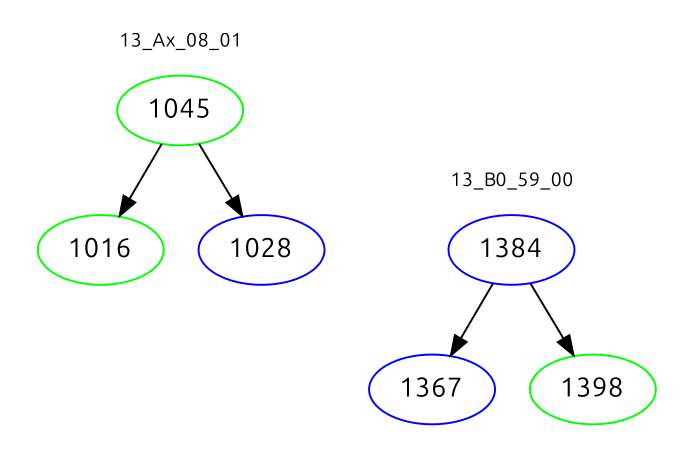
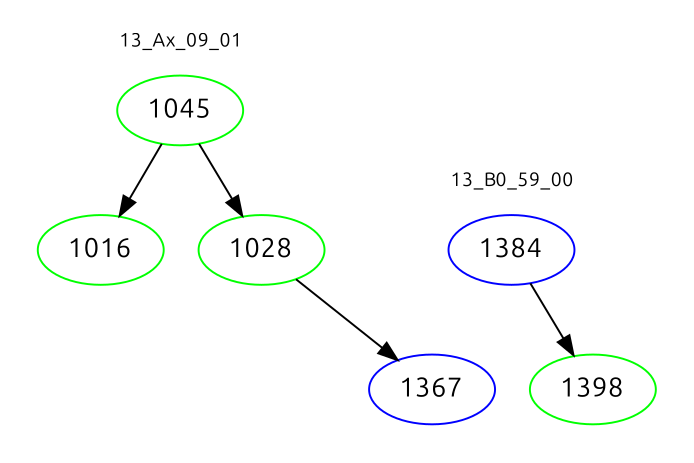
(181, 42) -> (181, 42)
(262, 250) -> (262, 250)
(477, 311) -> (339, 314)
